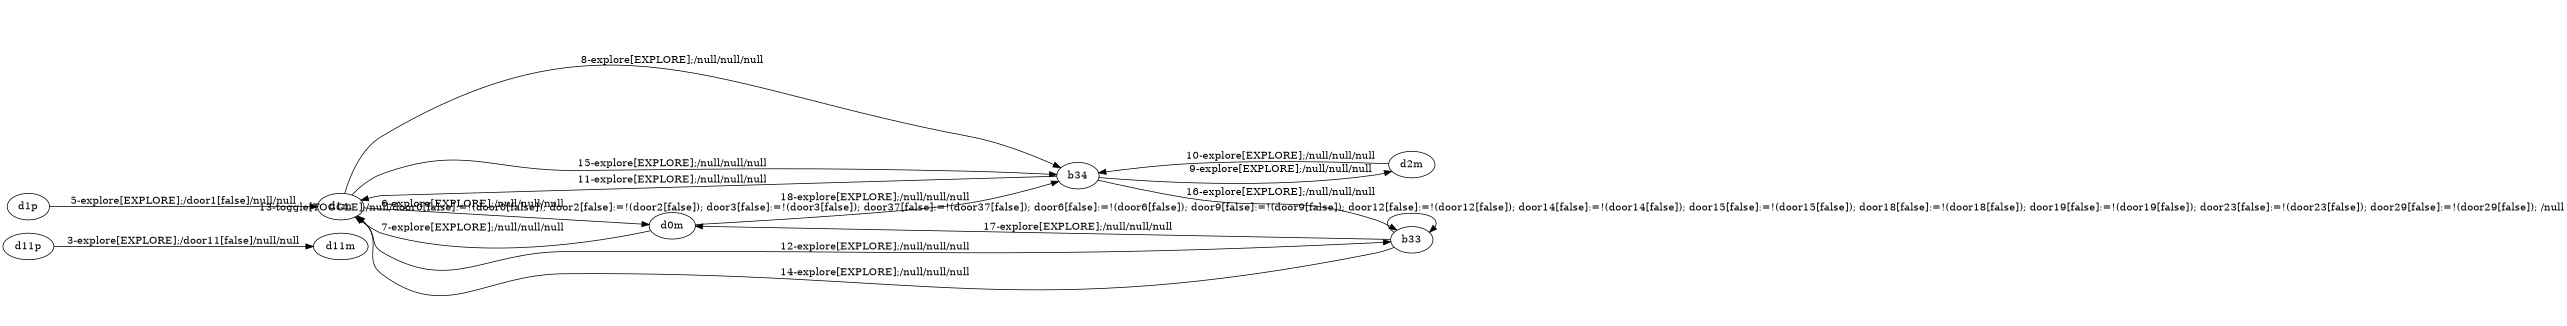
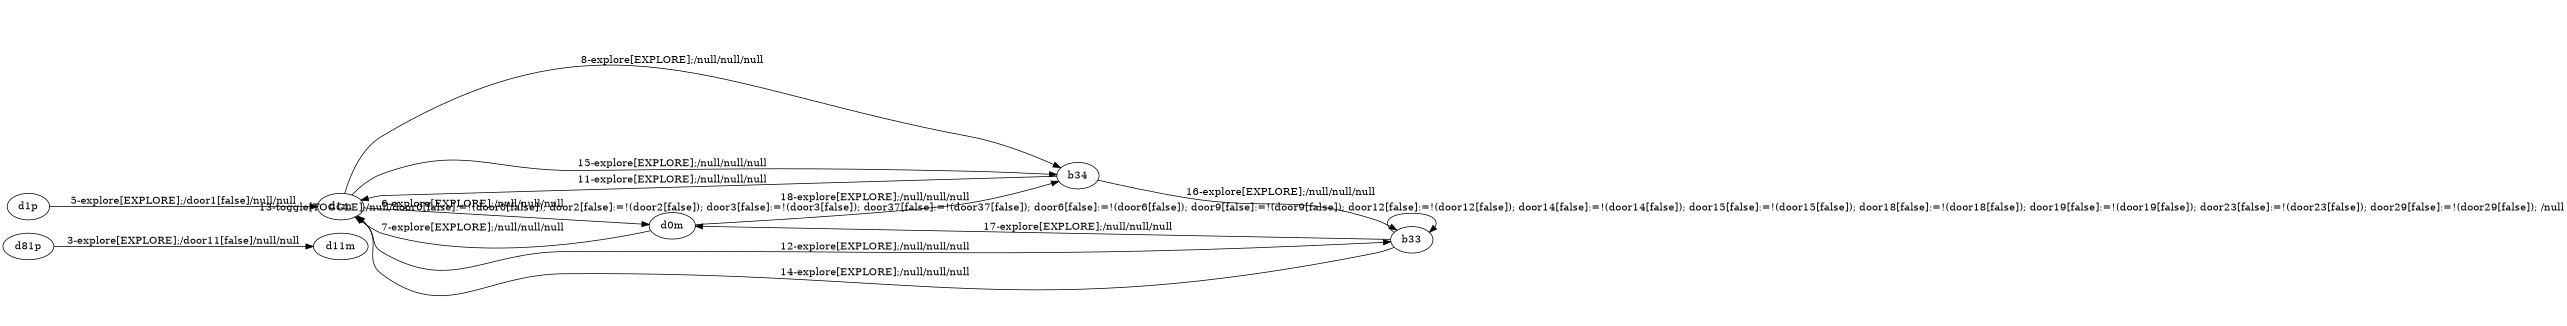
(1412, 165) -> none
(28, 246) -> (28, 246)
